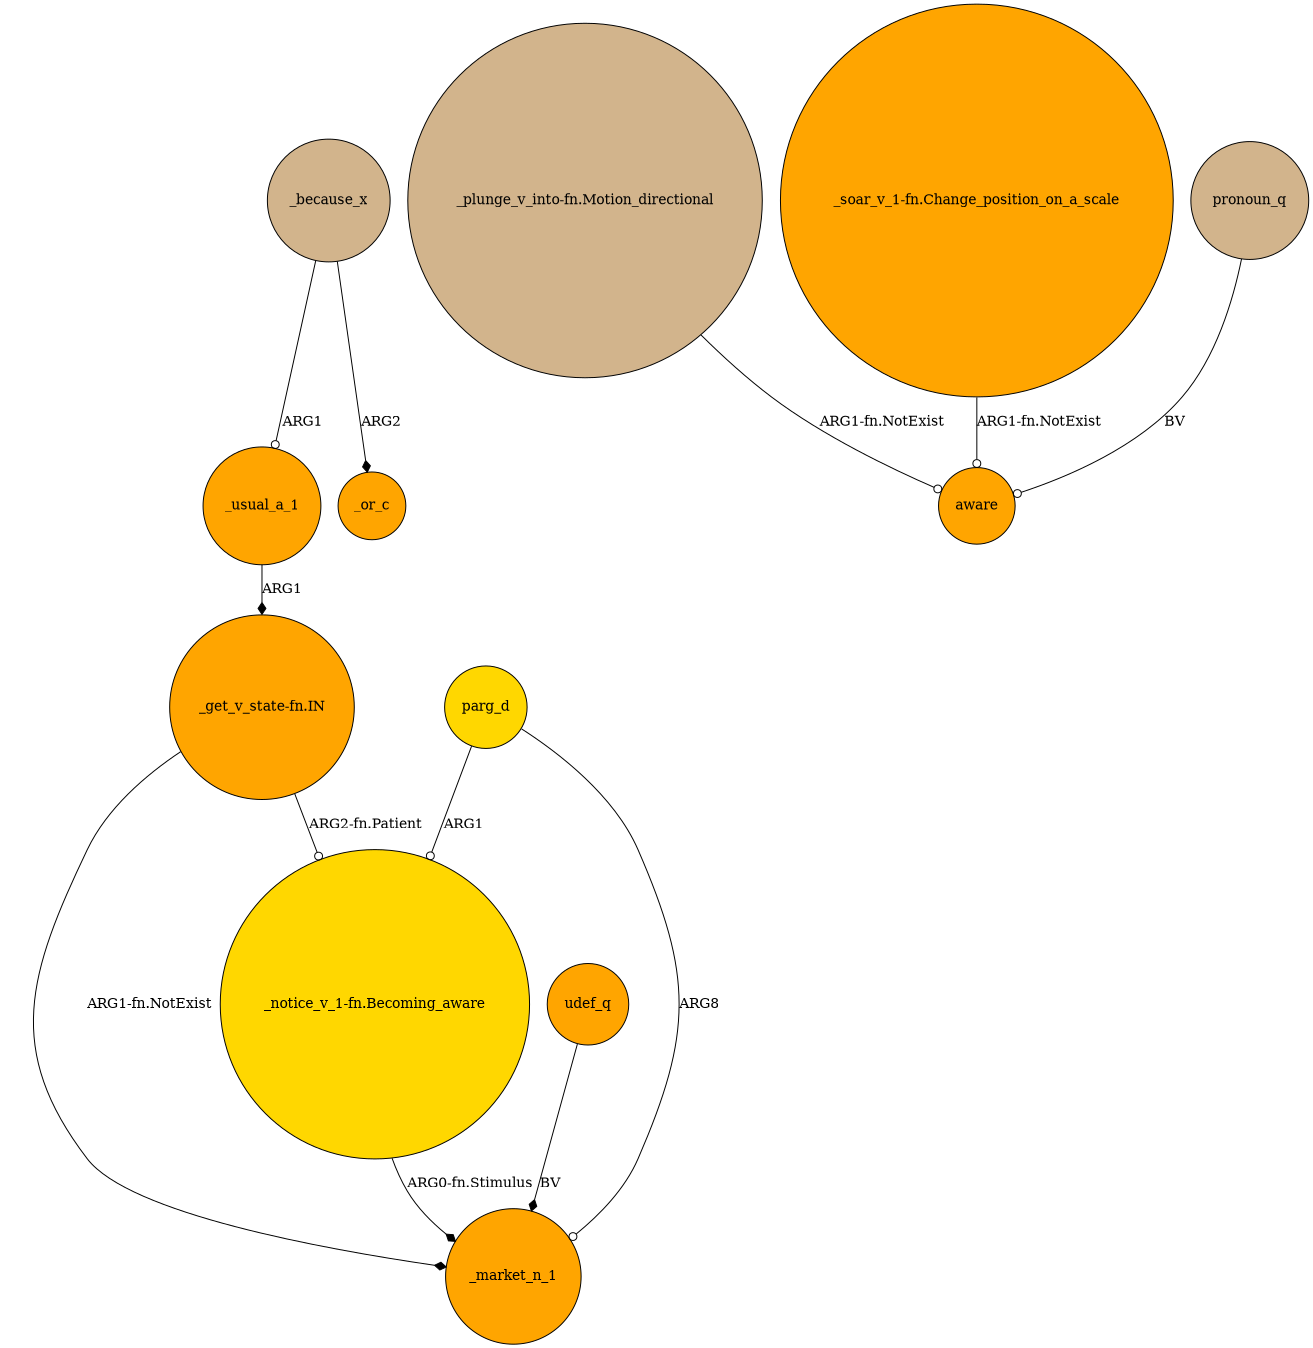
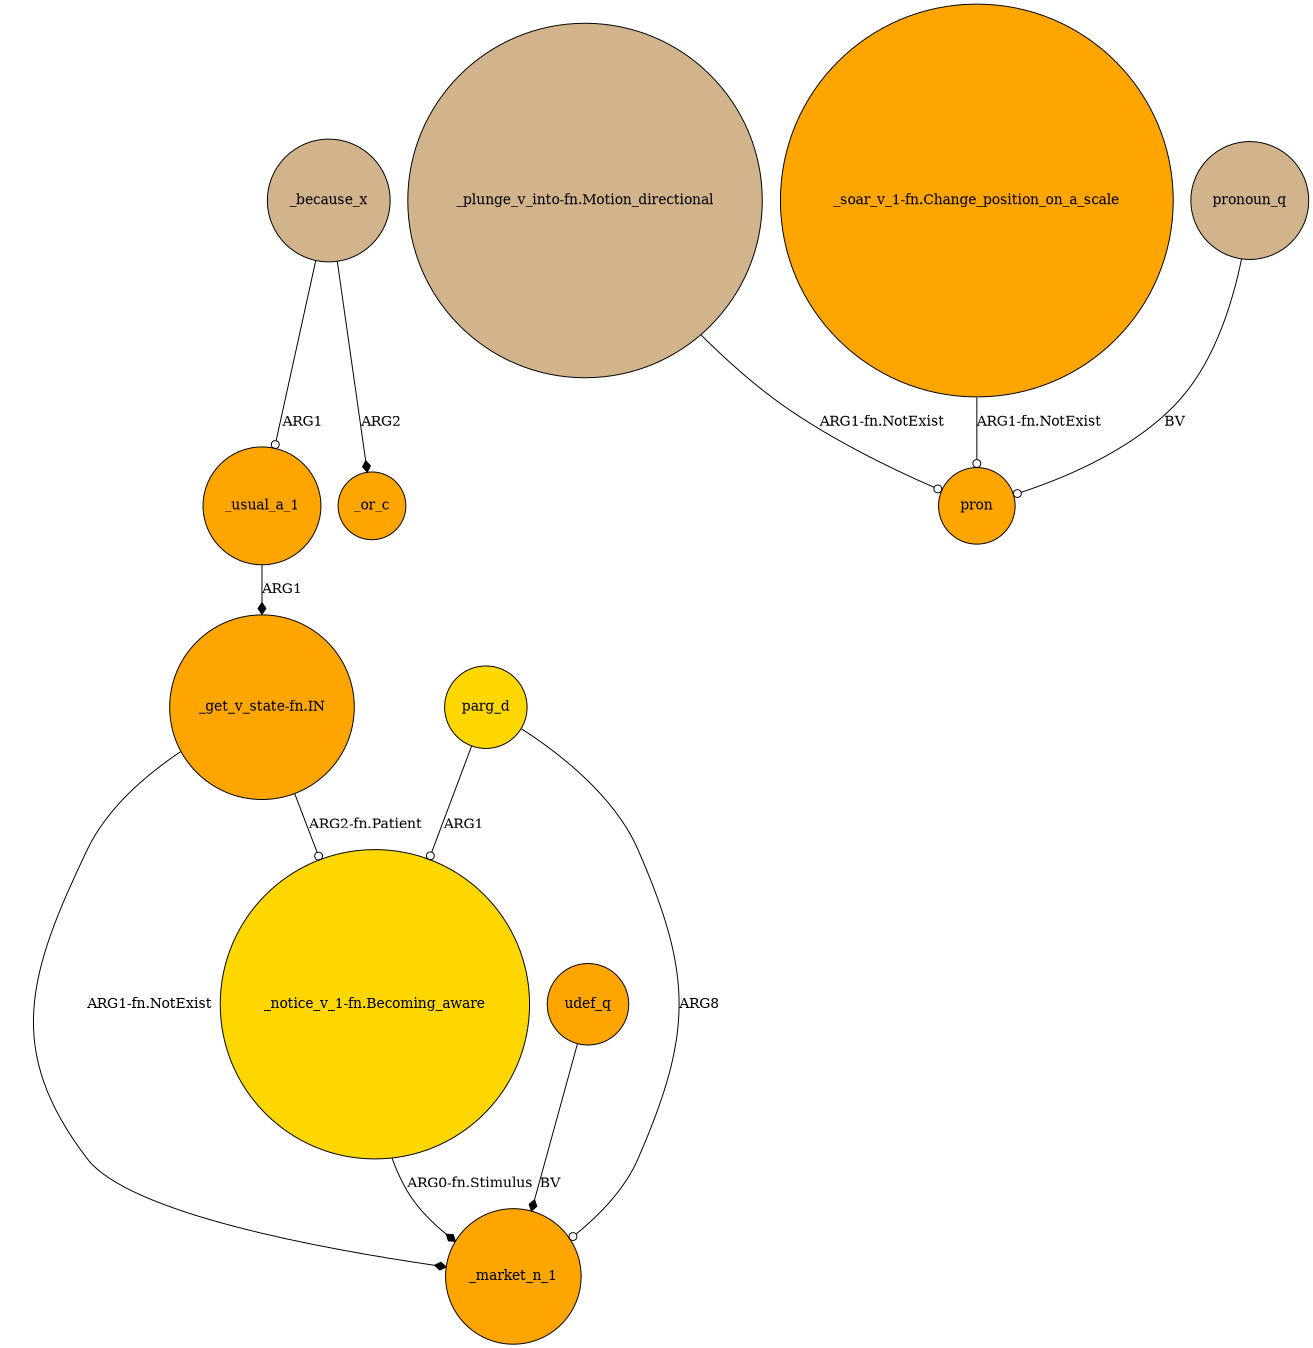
(977, 506) -> (977, 506)
